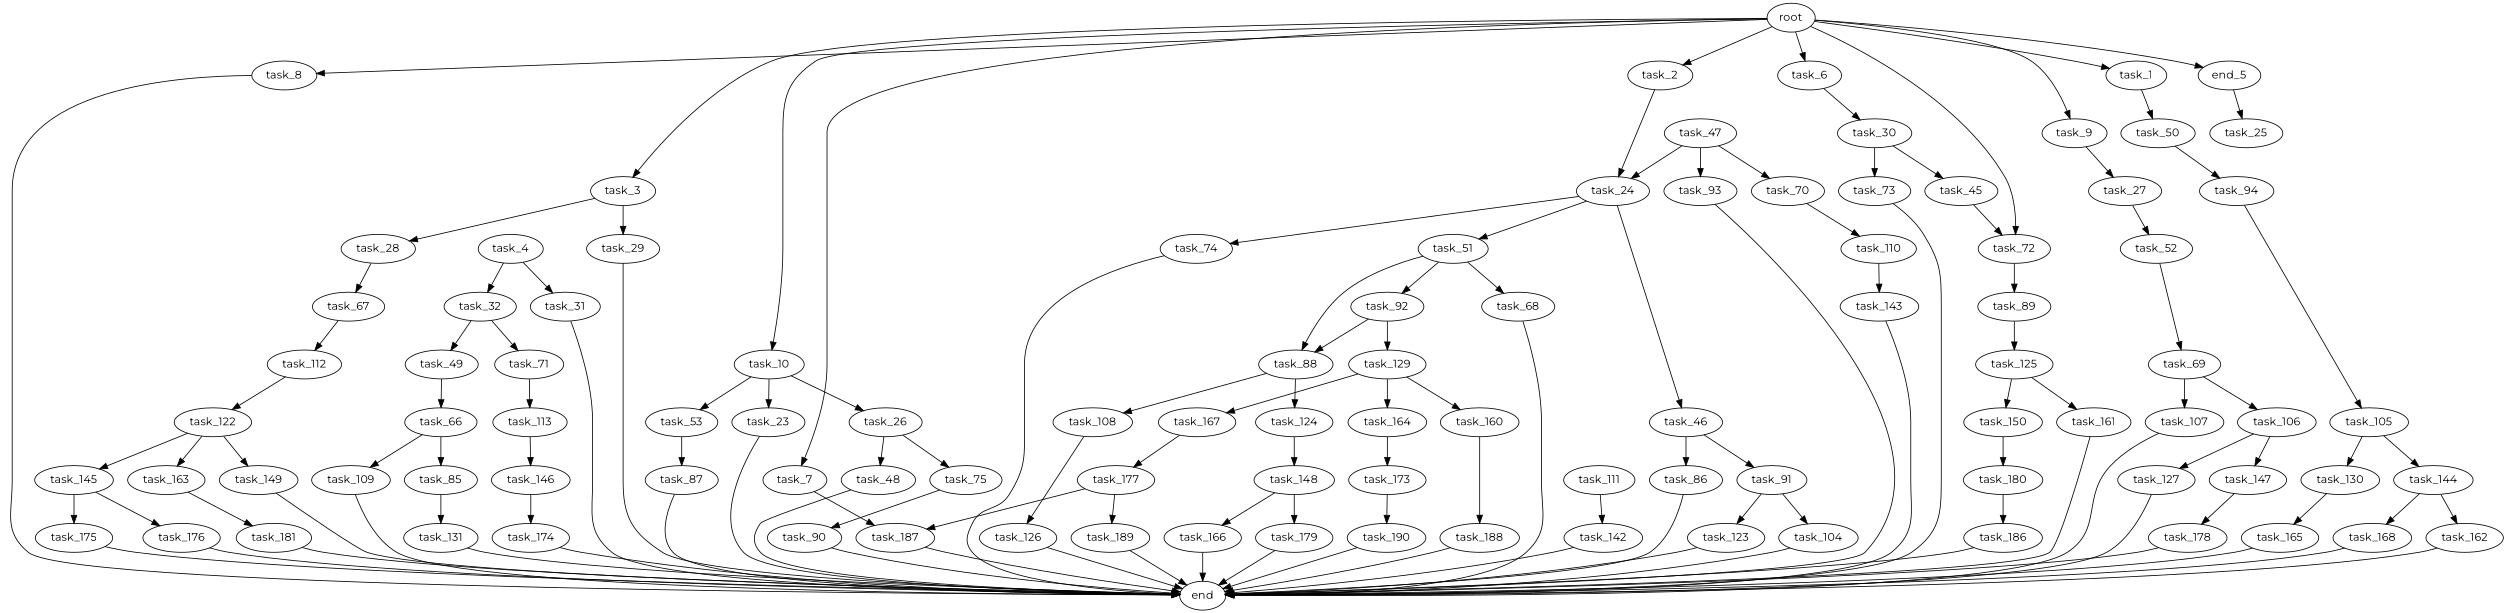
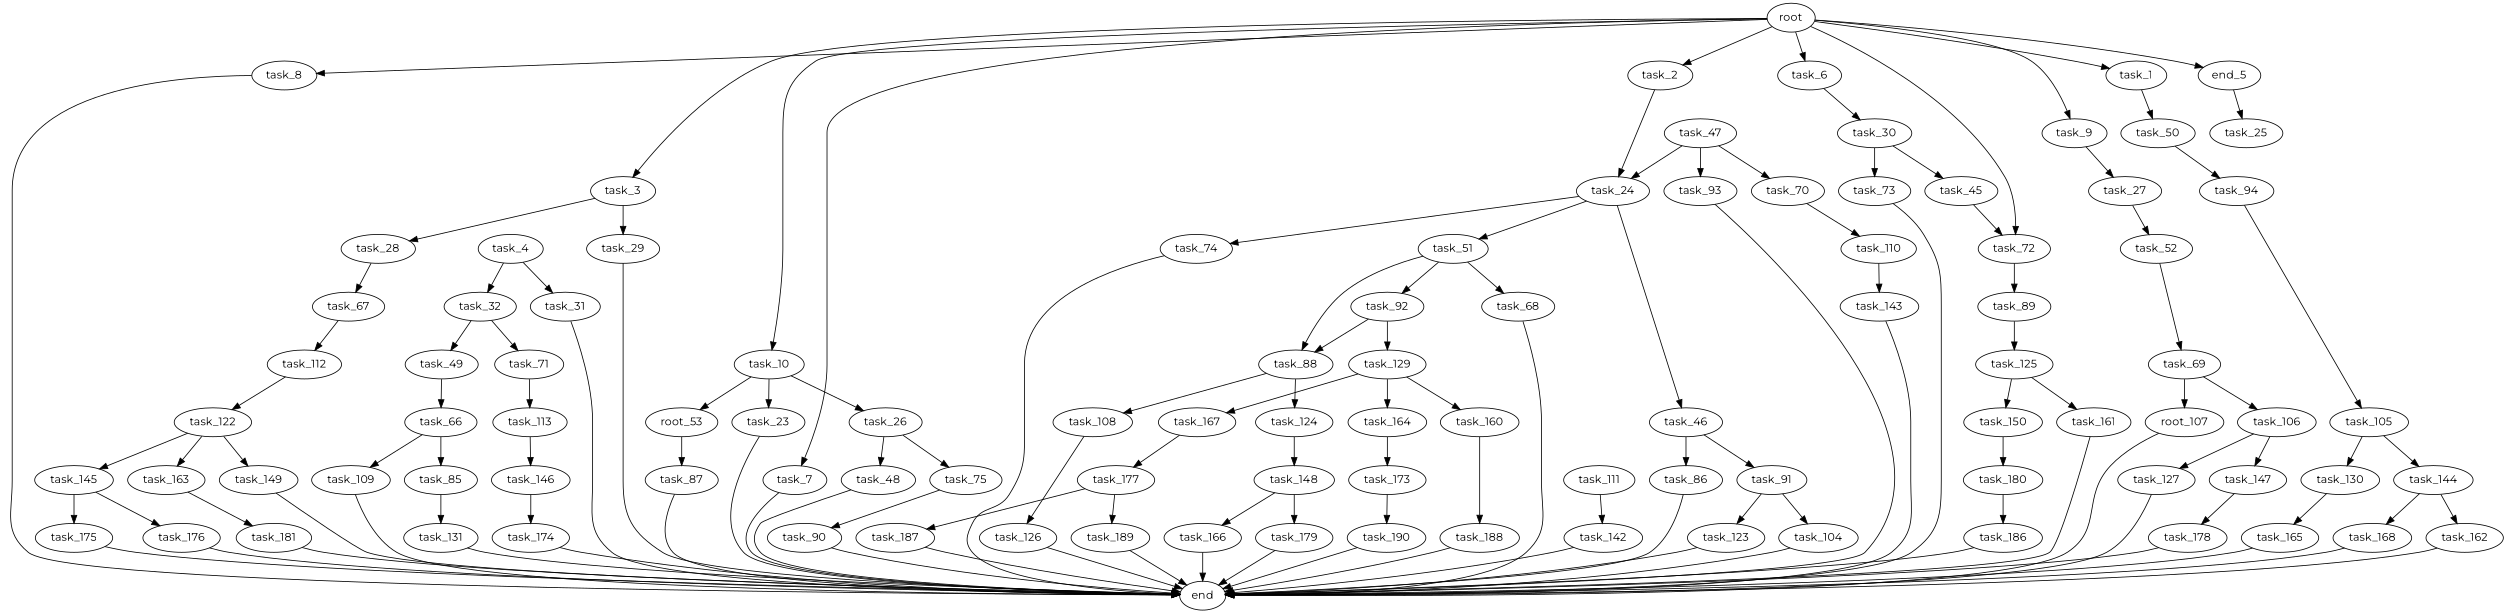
(682, 422) -> (682, 422)
(2185, 422) -> (2185, 422)
(841, 507) -> (923, 583)
